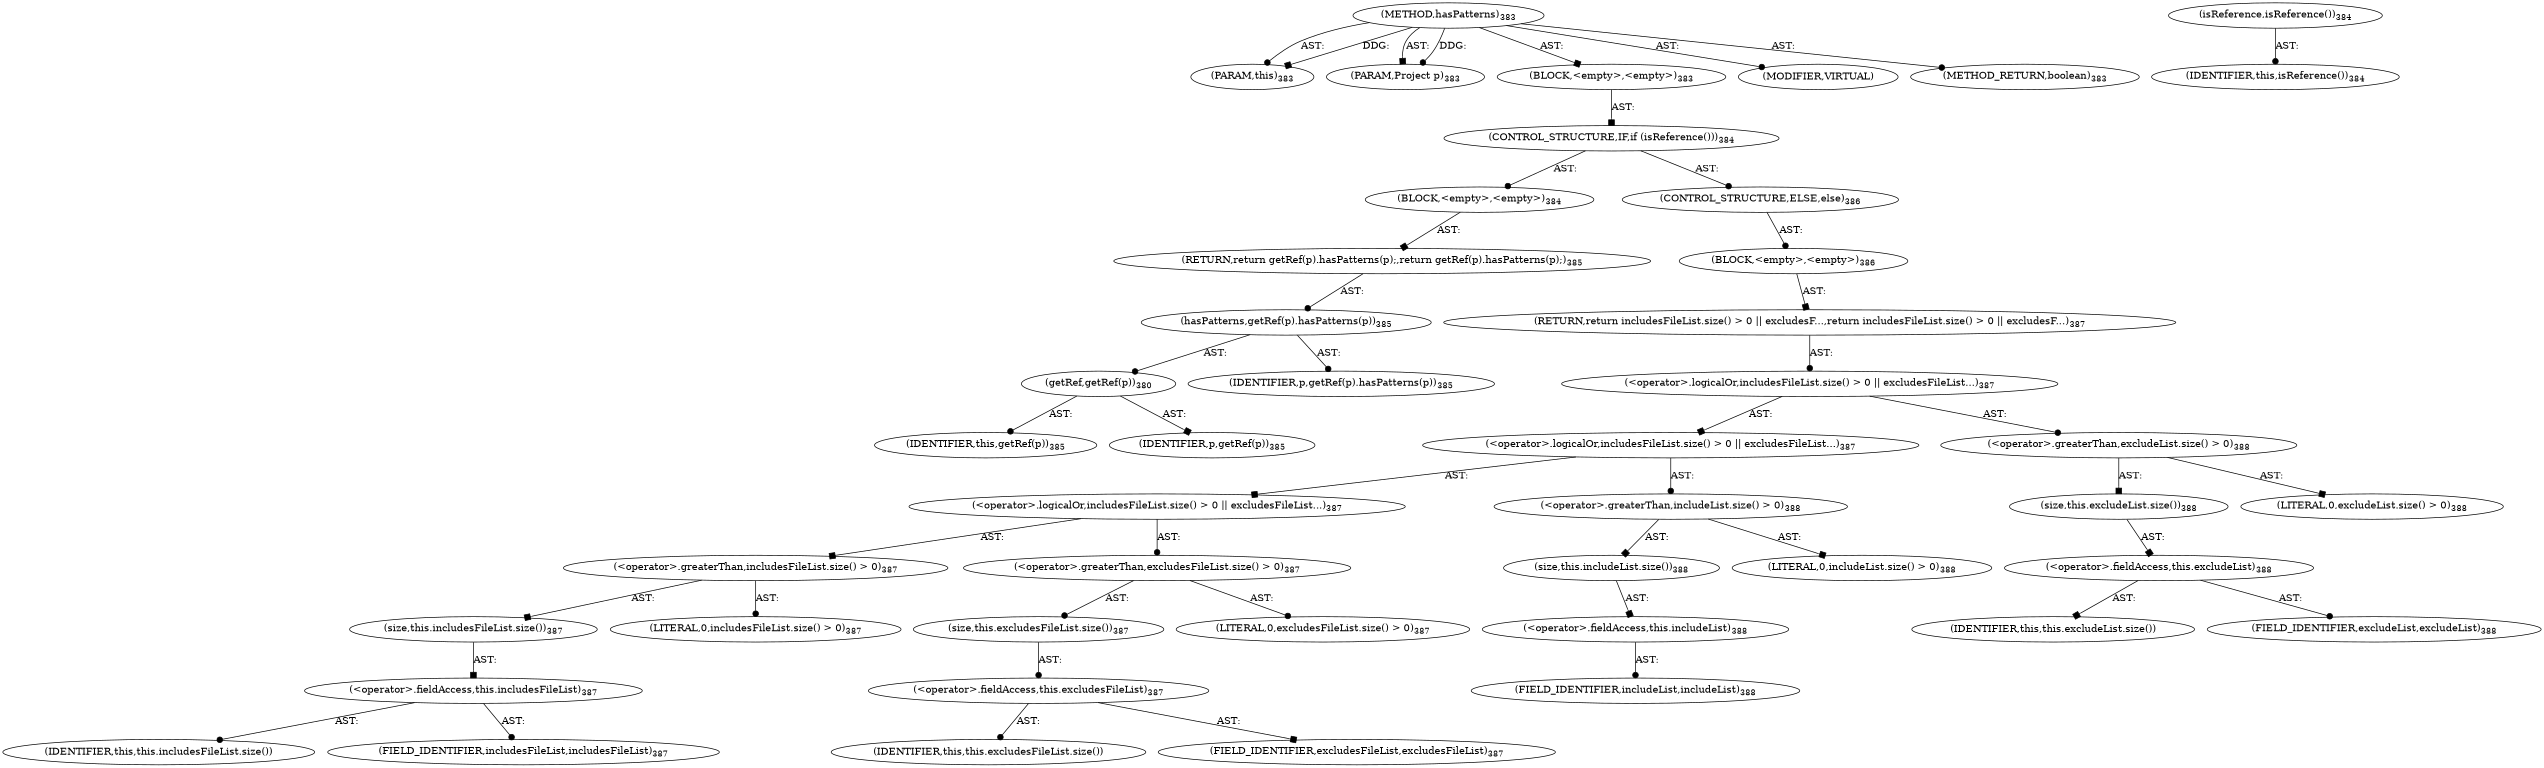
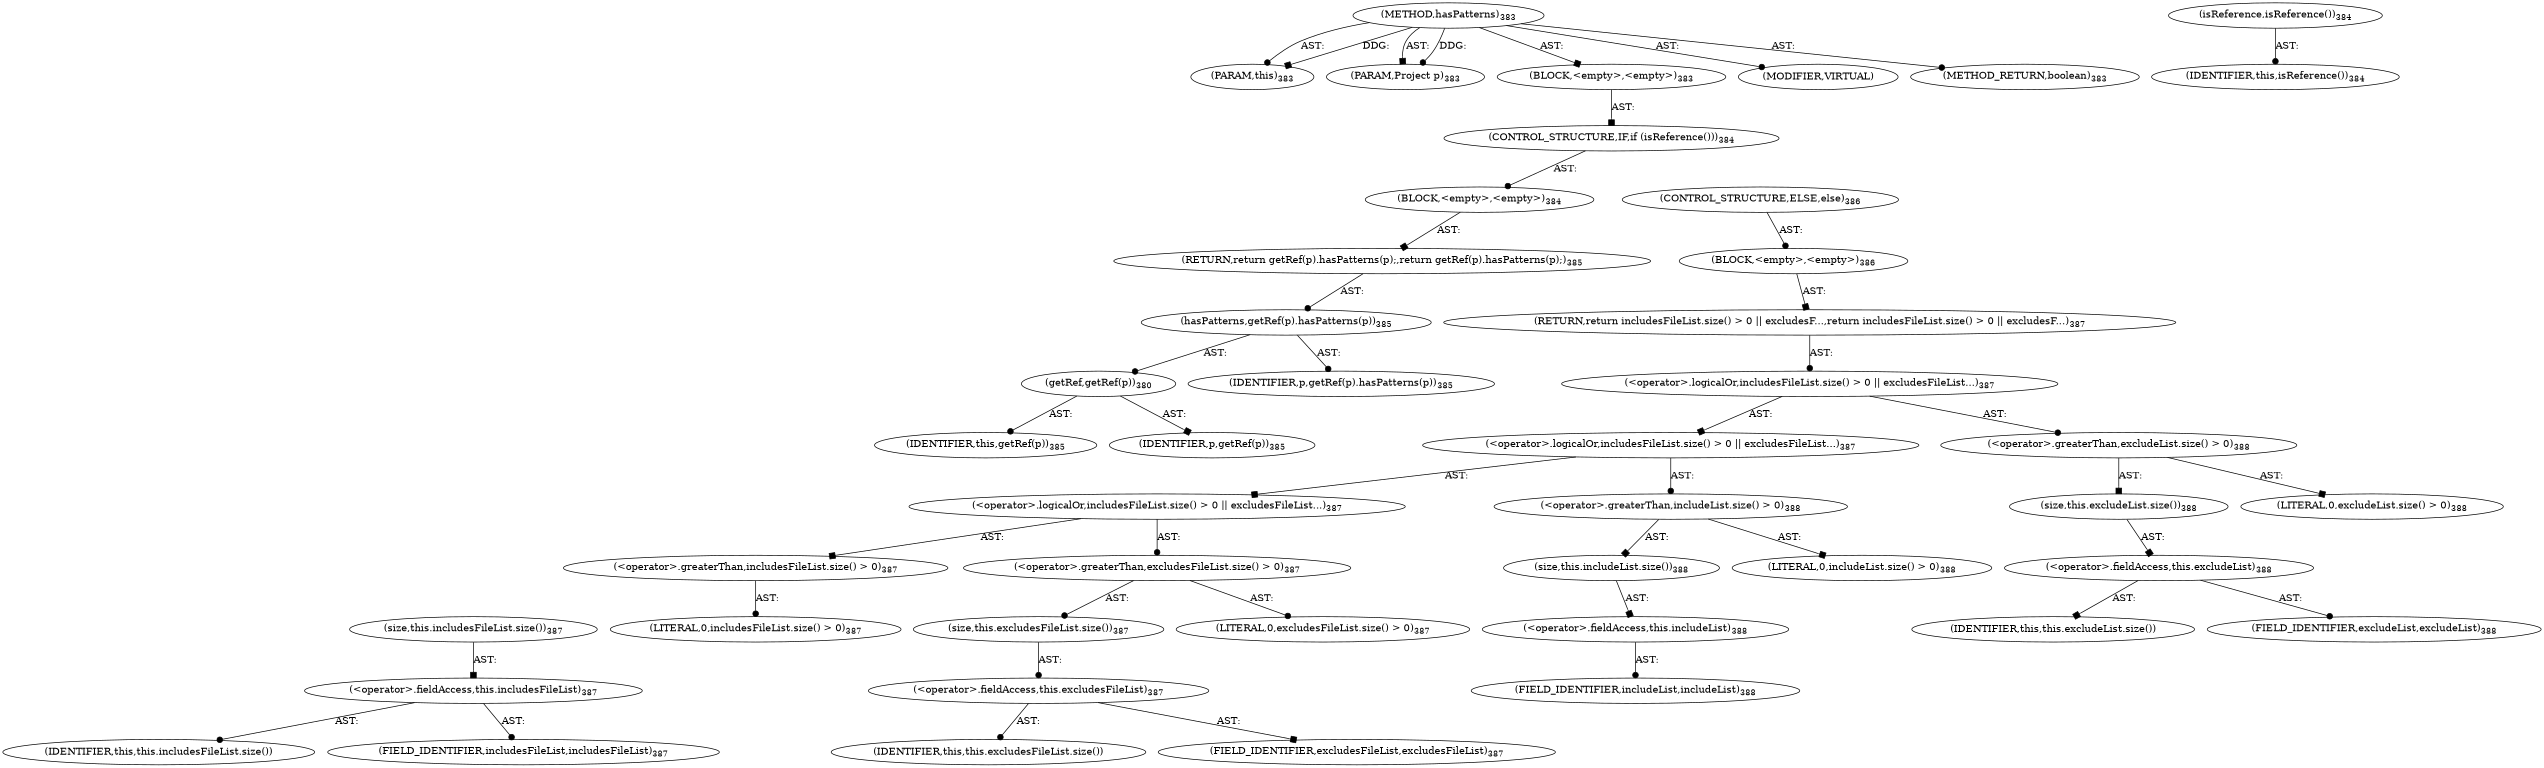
(1683, 168) -> none
(617, 598) -> none
